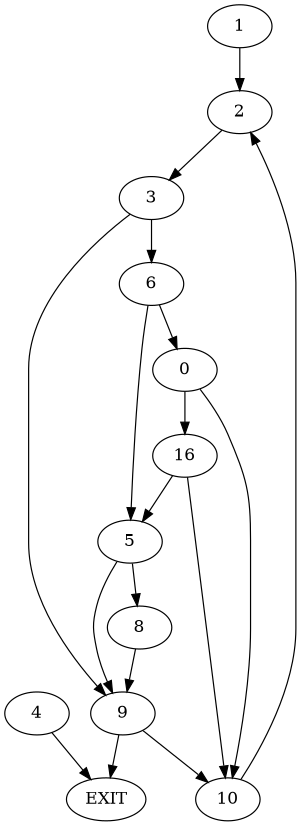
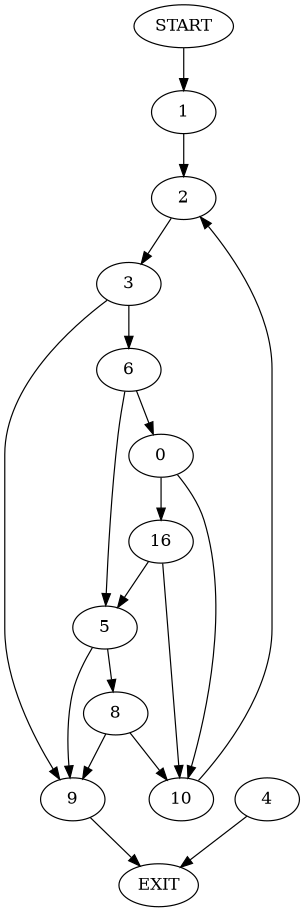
none -> (184, 26)
(171, 753) -> (145, 752)
